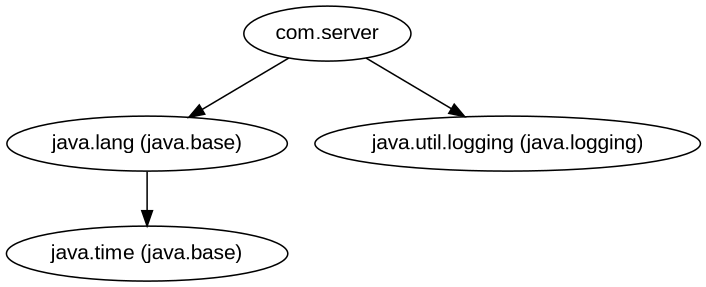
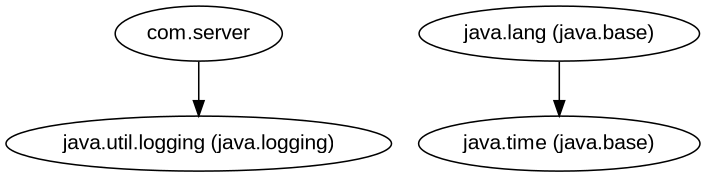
(245, 84) -> none
